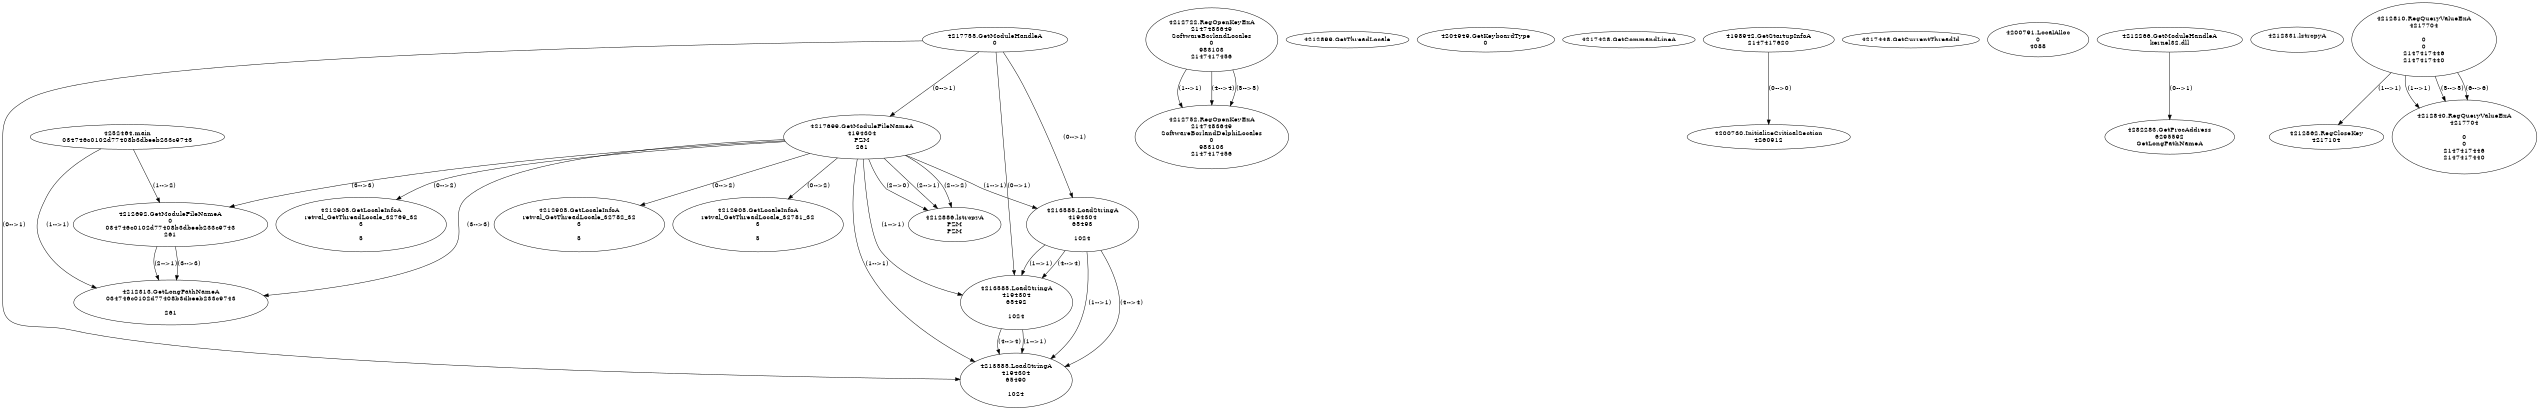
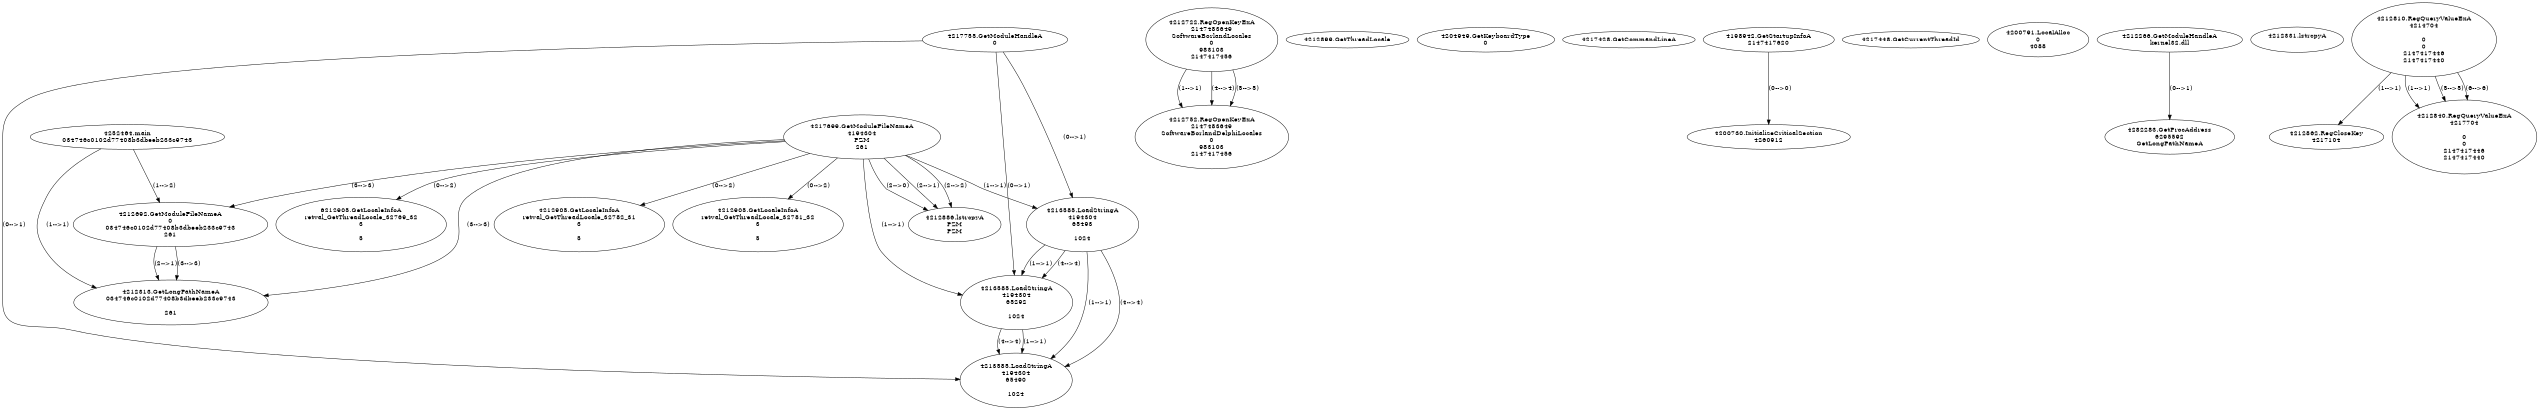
(2424, 40) -> (2424, 40)
(936, 83) -> none
(361, 225) -> (361, 225)
(579, 225) -> (579, 225)
(874, 281) -> none
(1017, 302) -> (1017, 302)
